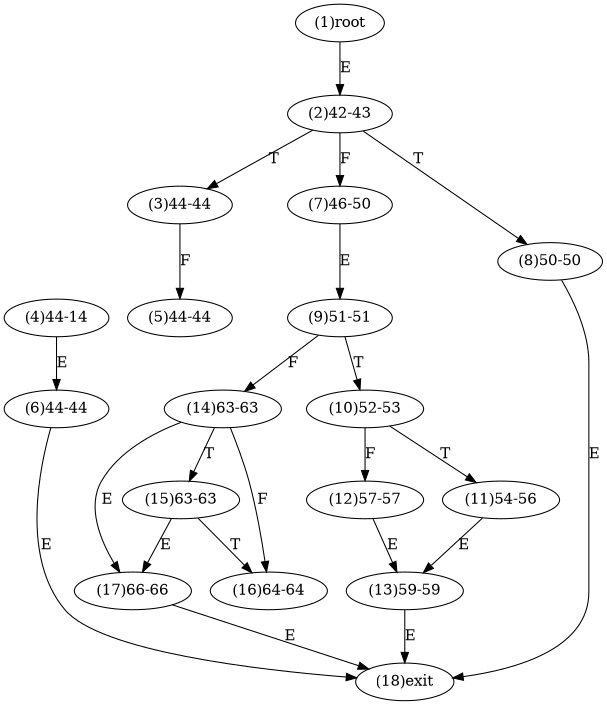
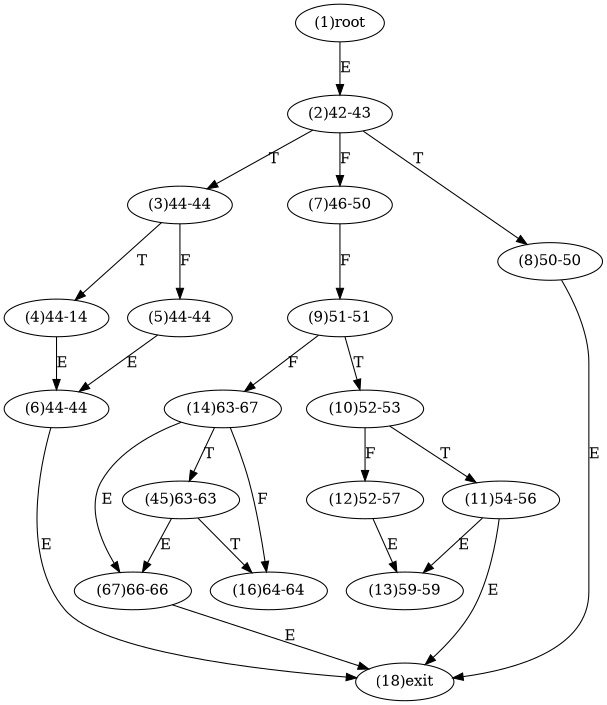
none -> (122, 258)
(345, 261) -> (345, 261)
none -> (123, 360)
(223, 409) -> (223, 409)
(181, 500) -> (181, 500)
(365, 500) -> (365, 500)
(133, 591) -> (133, 591)
(405, 631) -> (480, 595)
